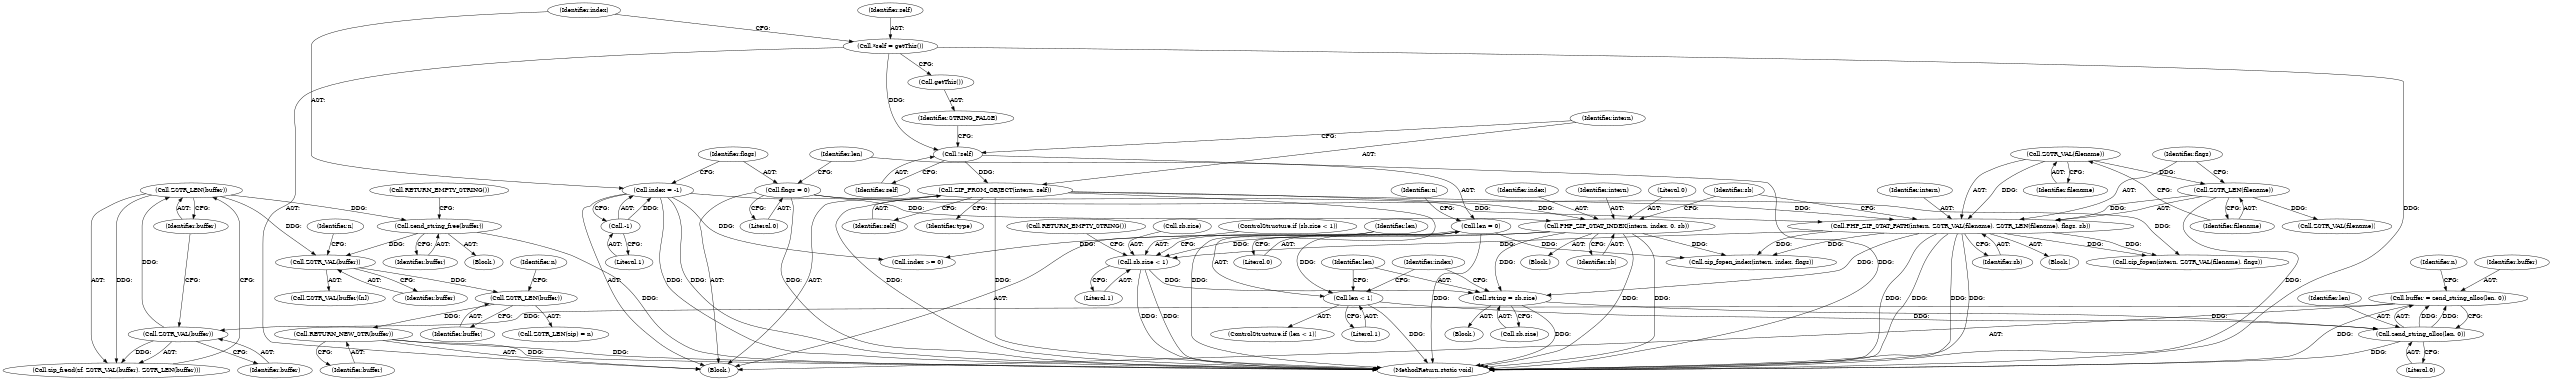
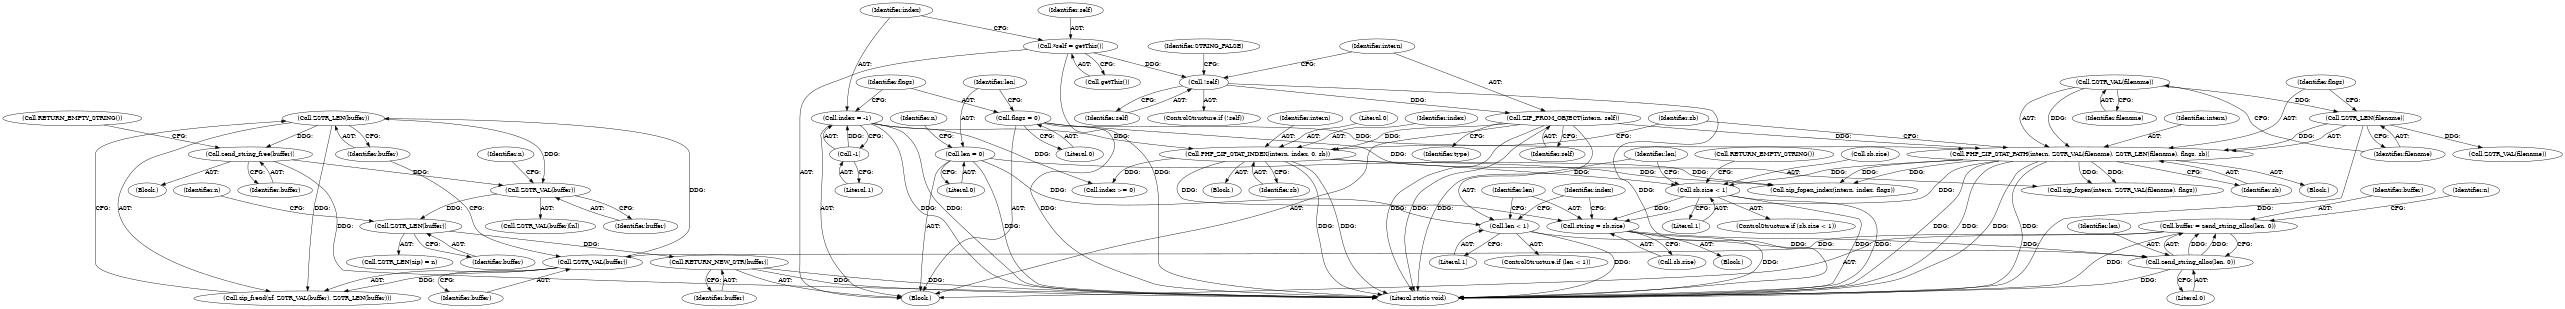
(948, 98) -> (1079, 69)
none -> (1204, 118)
(1169, 239) -> (1742, 207)
(1433, 370) -> (1418, 298)
